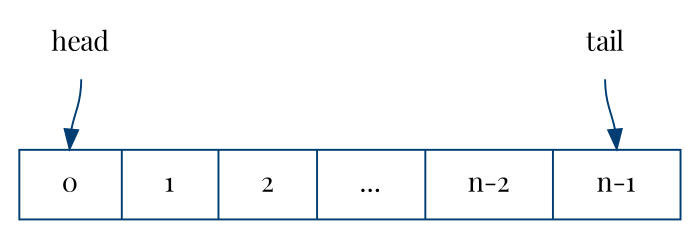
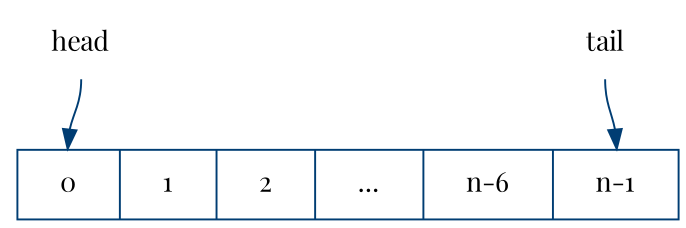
(489, 184) -> (488, 184)
